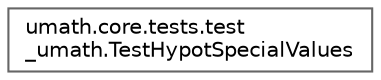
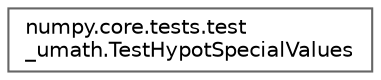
(190, 40) -> (190, 40)
